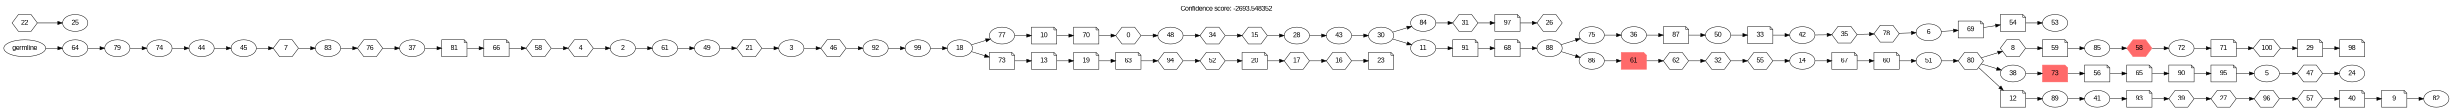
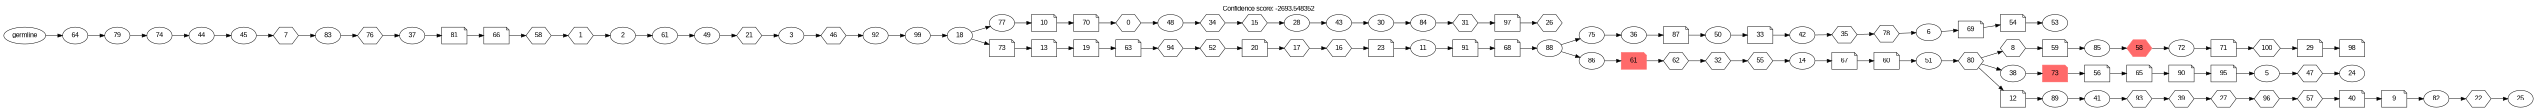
(1400, 41) -> (1400, 48)
(581, 48) -> (581, 36)
(2139, 99) -> (2139, 99)
none -> (2455, 99)
